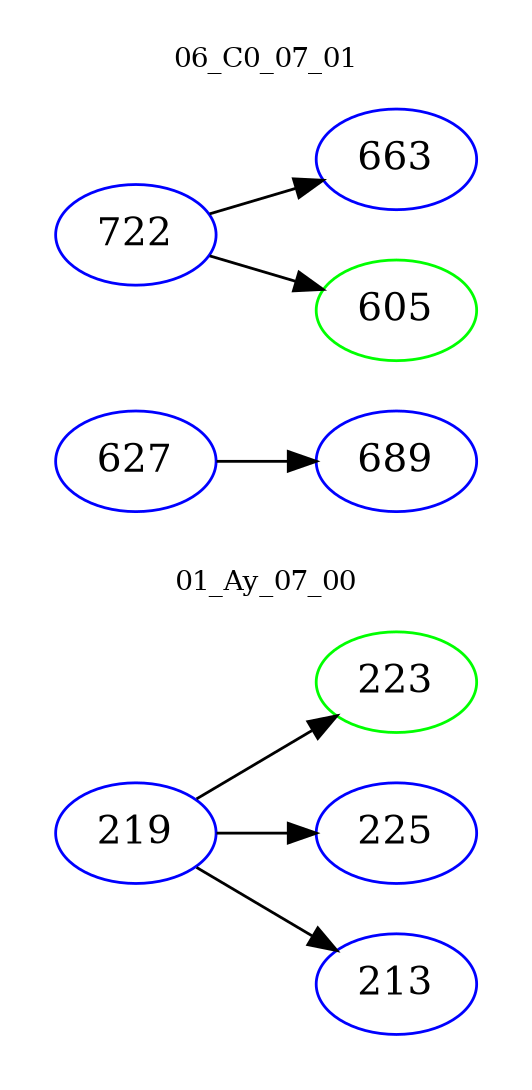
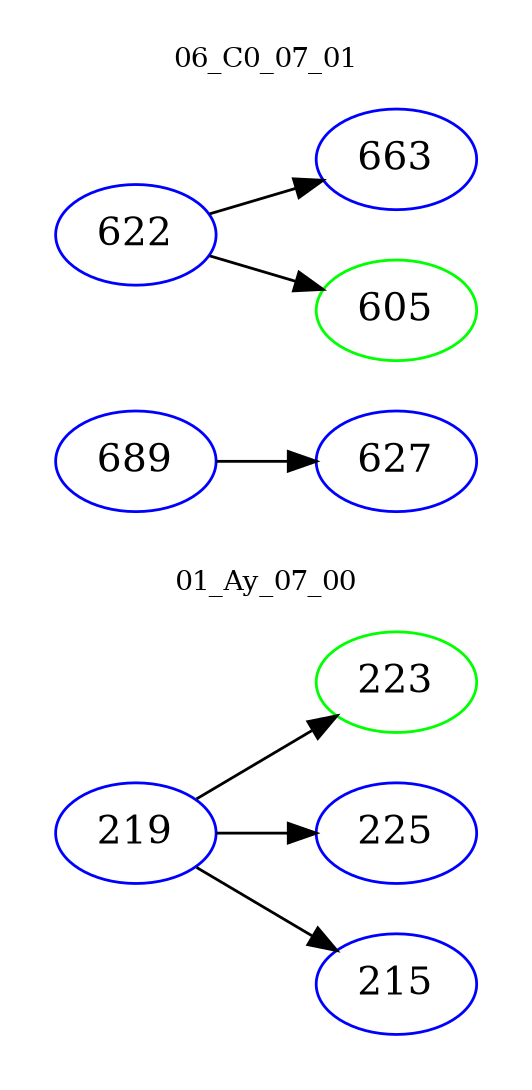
(136, 235) -> (136, 235)
(252, 461) -> (252, 461)
(396, 984) -> (396, 984)
